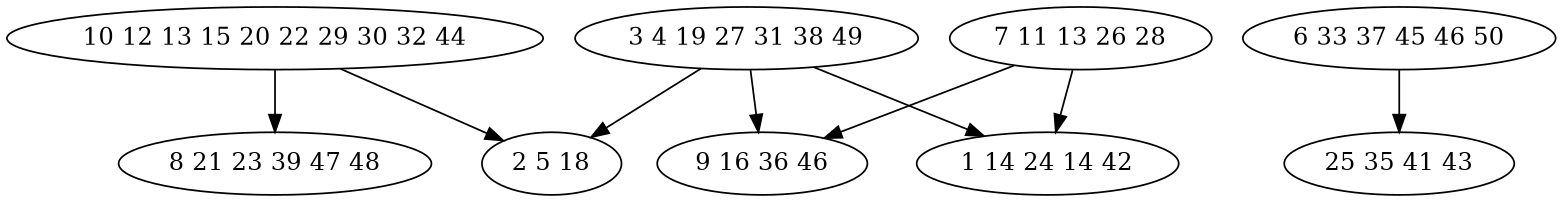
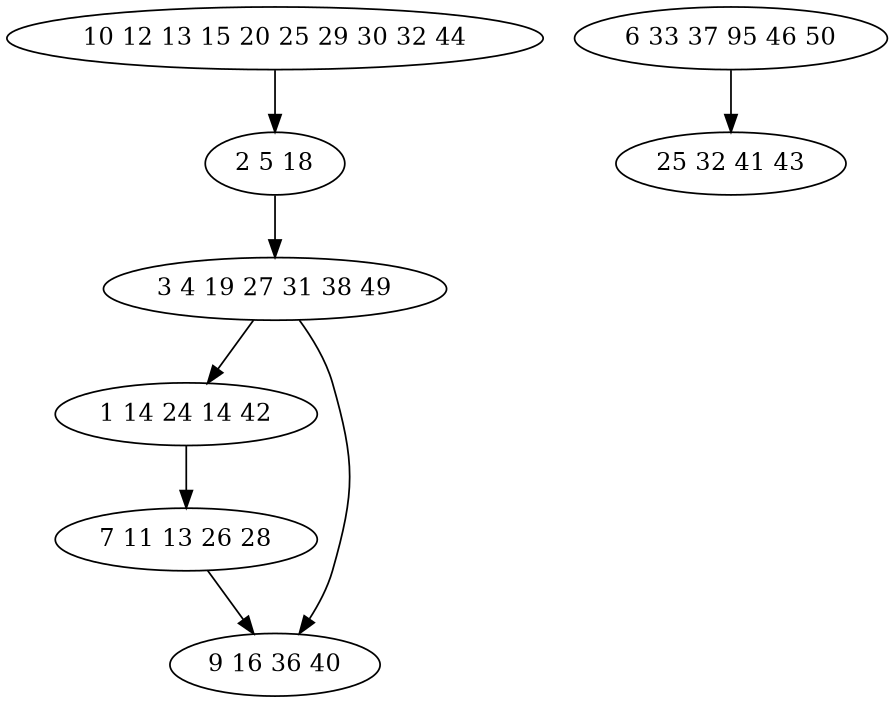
(275, 38) -> (275, 38)
(1399, 38) -> (731, 38)
(1066, 93) -> (186, 468)
(654, 98) -> (275, 218)
(275, 164) -> none
(762, 164) -> (275, 665)
(1399, 164) -> (731, 164)
